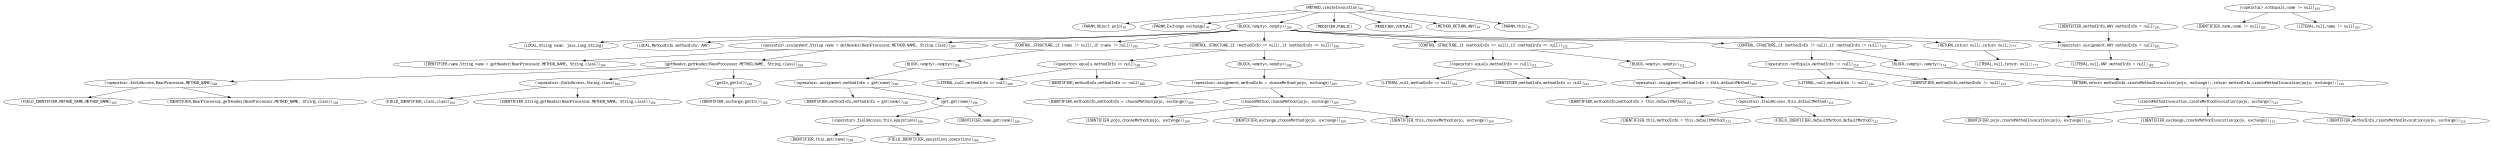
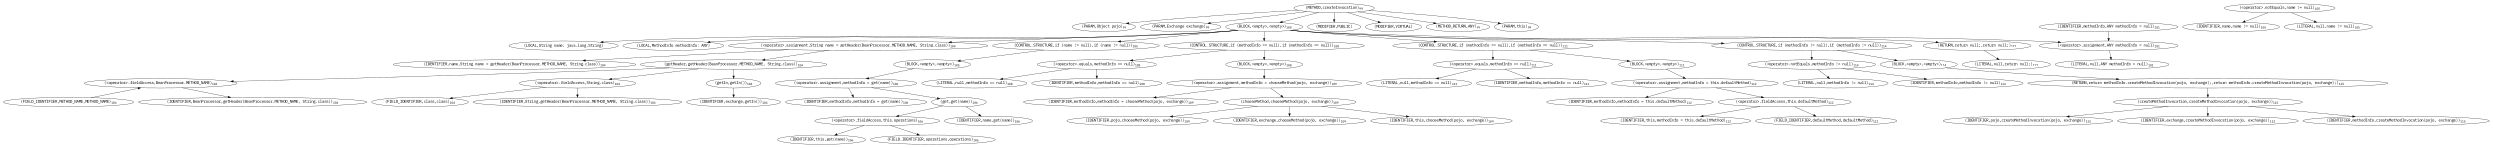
(114, 92) -> (115, 93)
